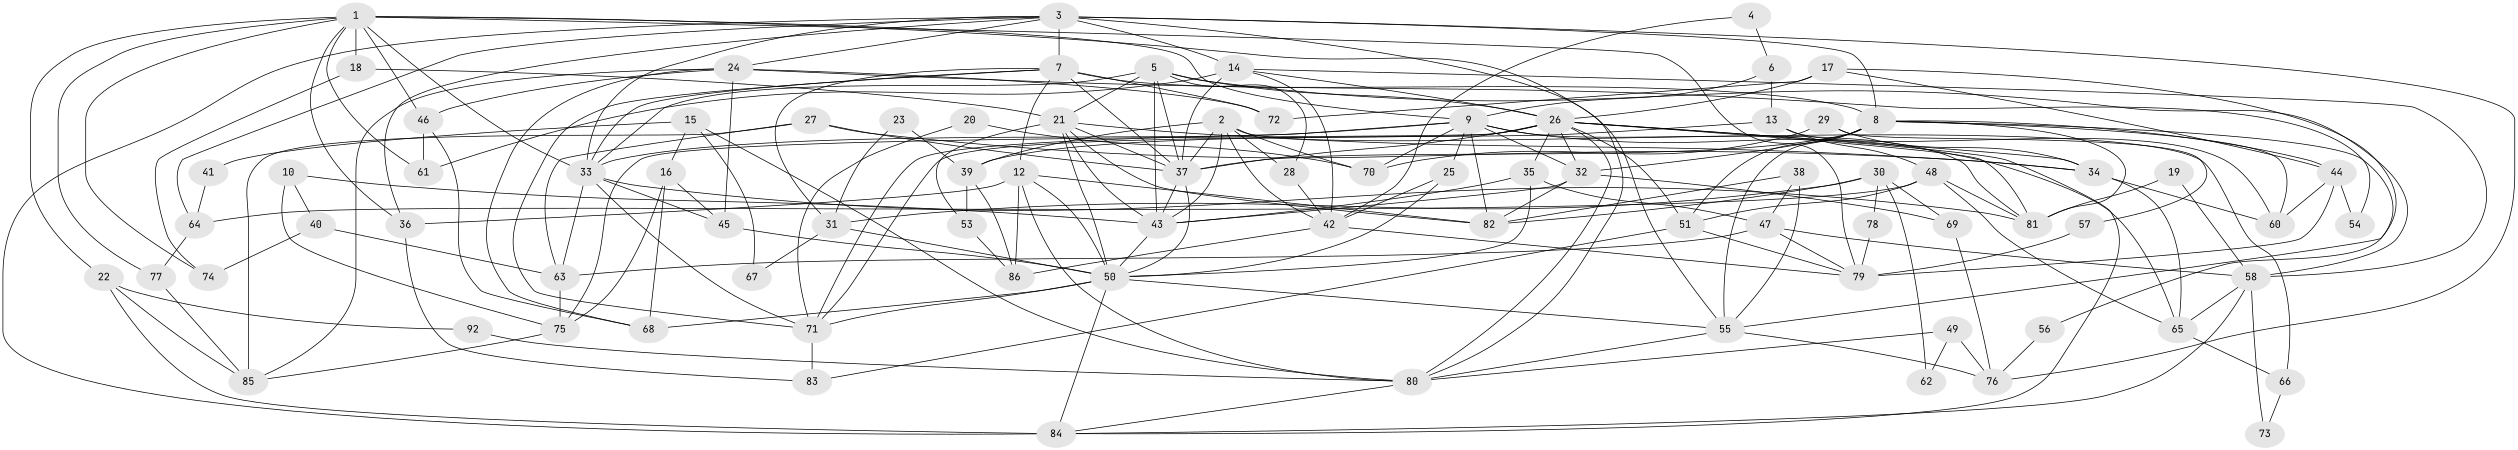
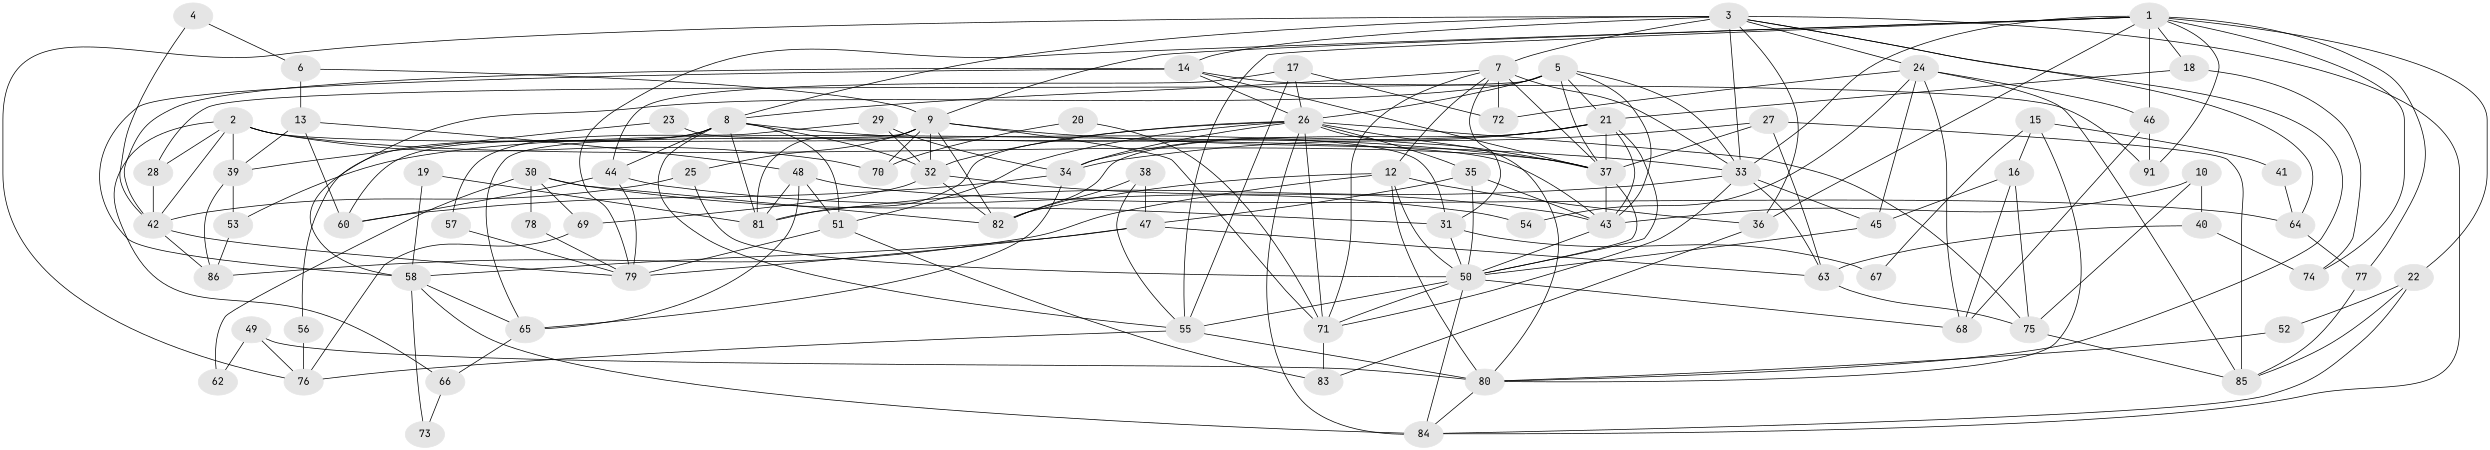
(1599, 153) -> (904, 147)
(423, 173) -> (2149, 173)
(473, 330) -> (2284, 330)
